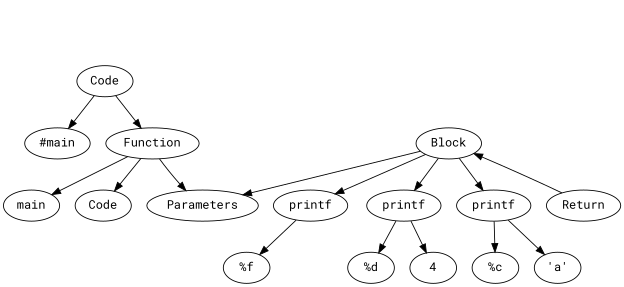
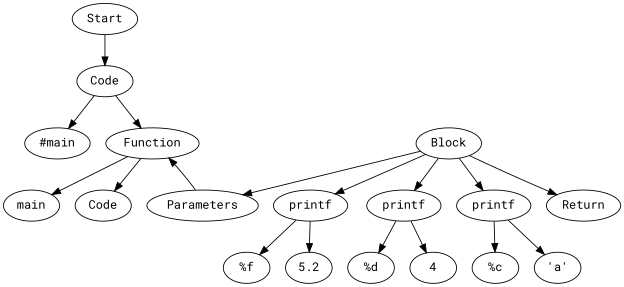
none -> (105, 19)
(169, 172) -> (185, 177)
(522, 175) -> (509, 174)
none -> (309, 268)
